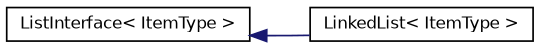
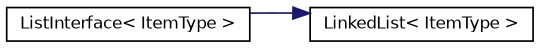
(288, 36) -> (271, 13)
